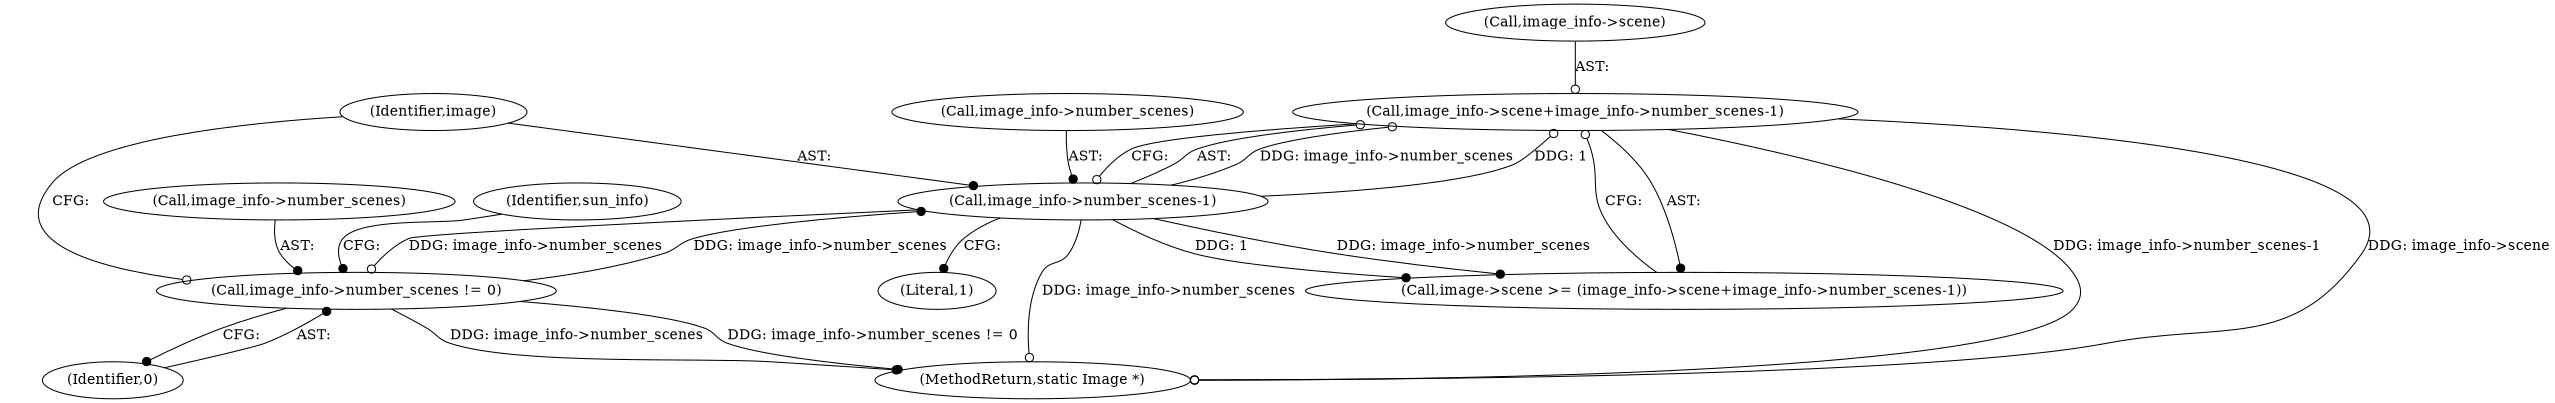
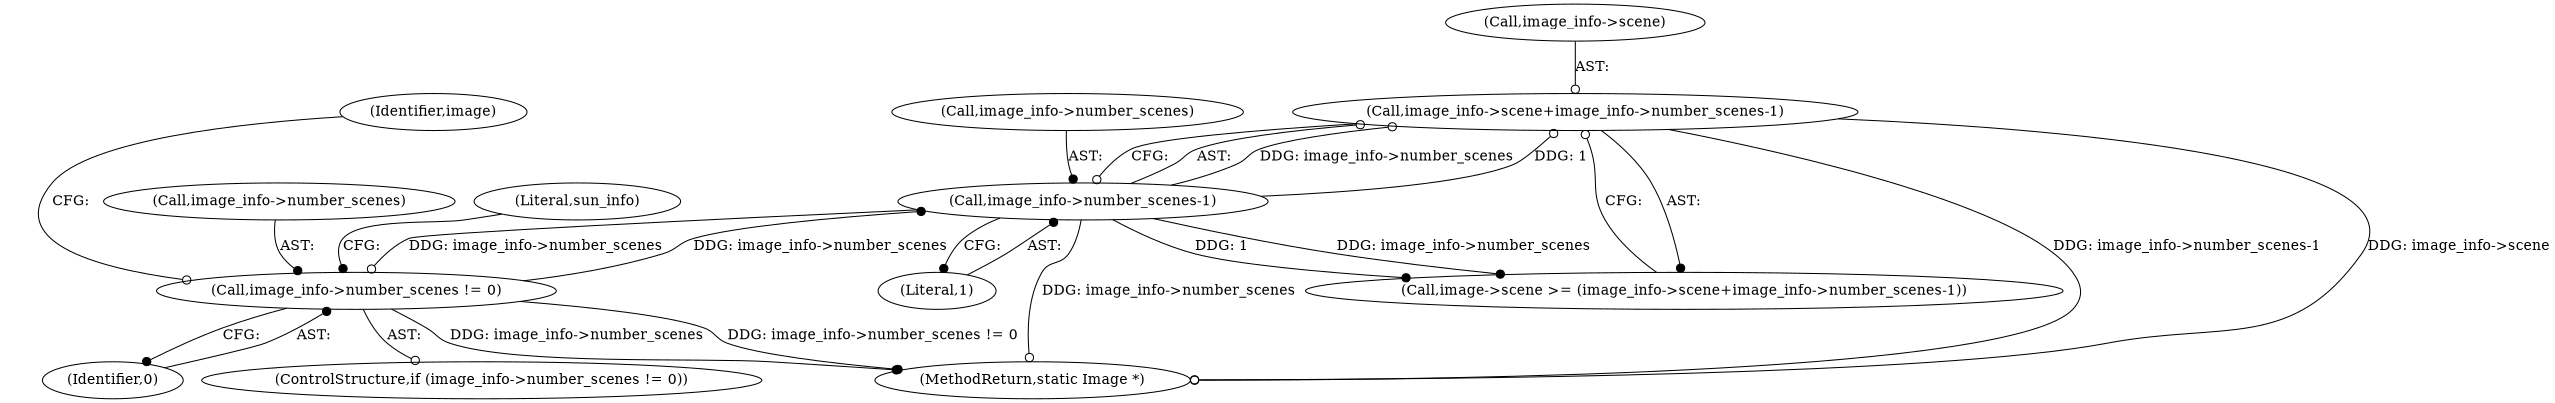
(739, 154) -> (1010, 252)
(577, 201) -> (577, 201)
none -> (482, 380)
